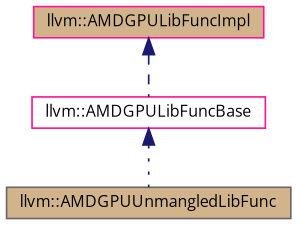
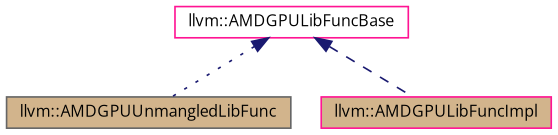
(149, 76) -> (371, 72)
